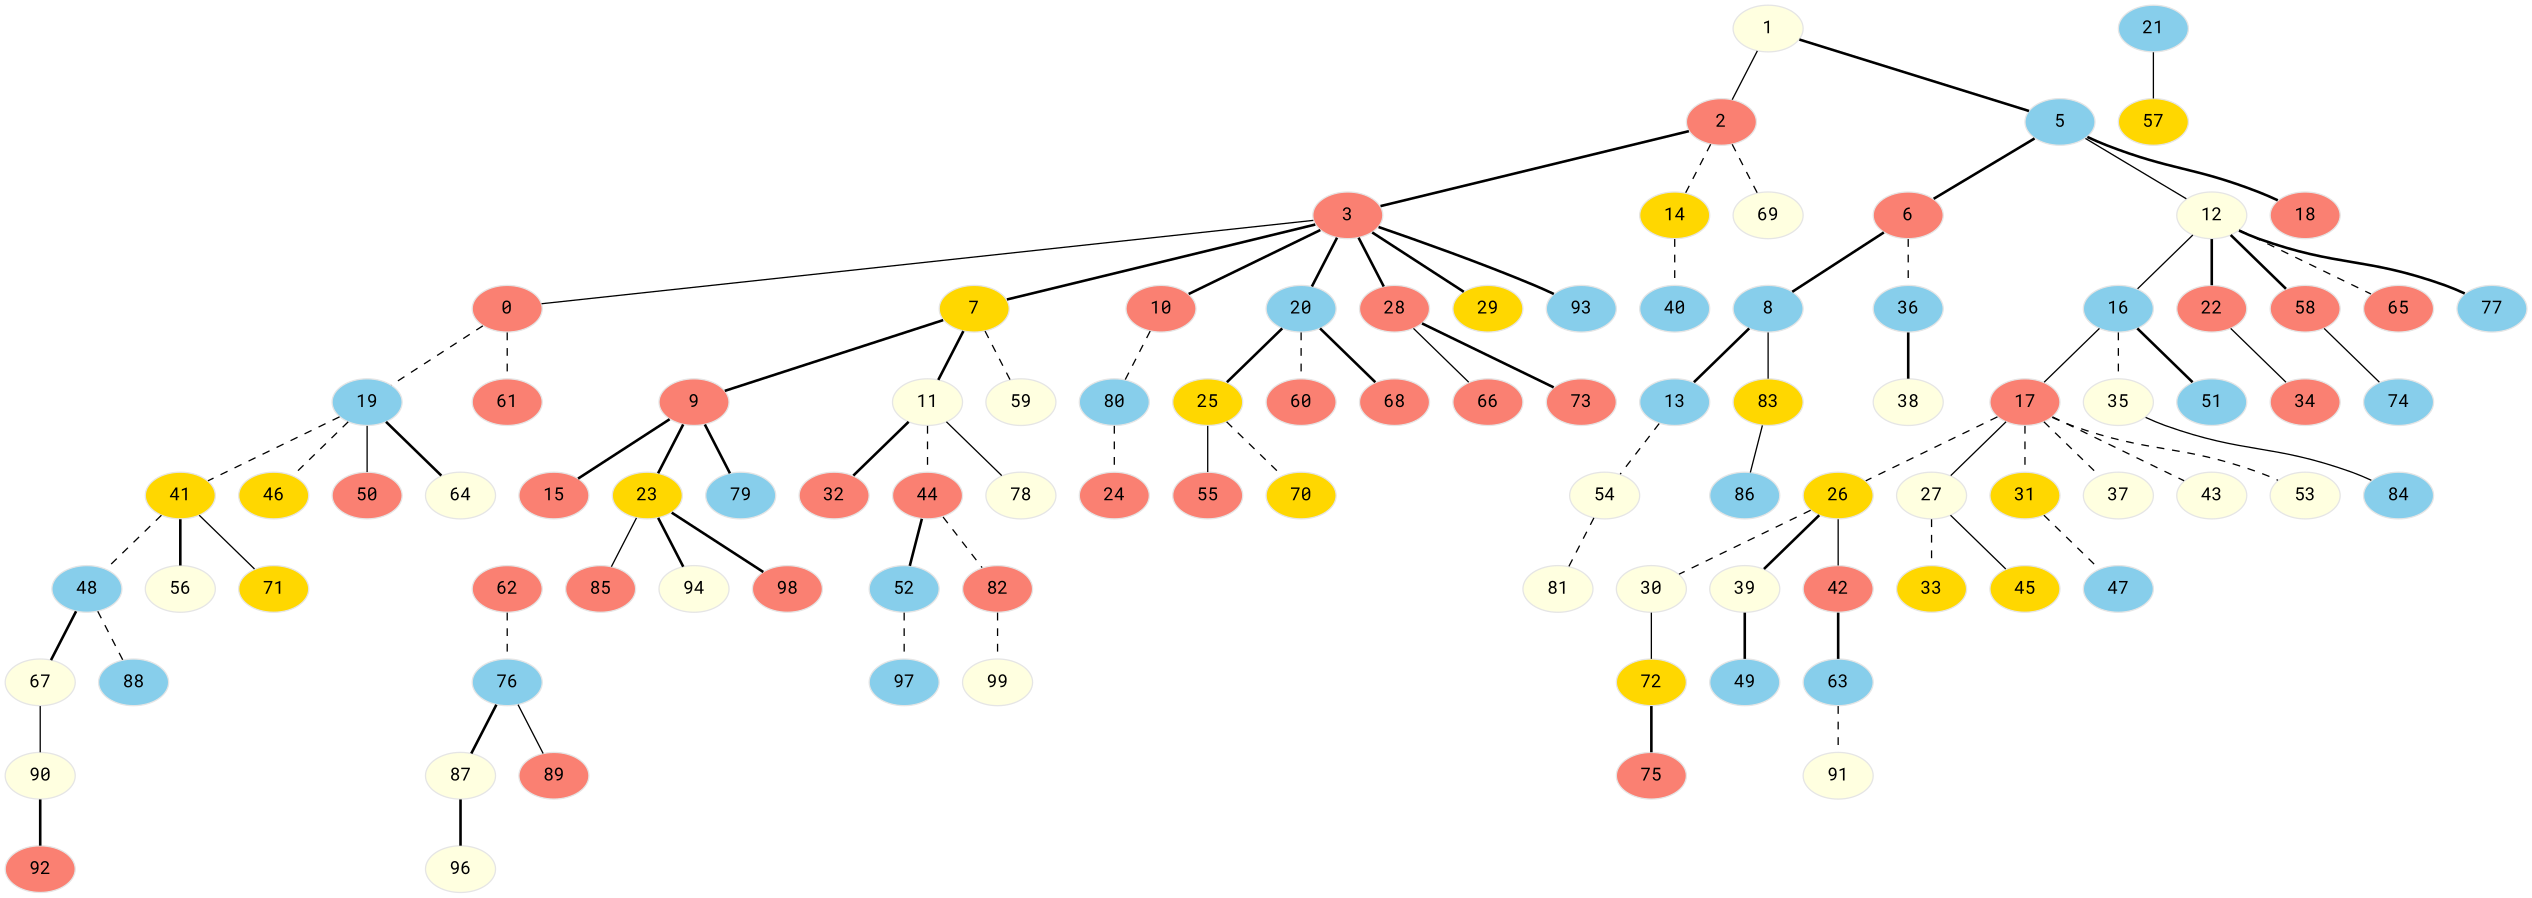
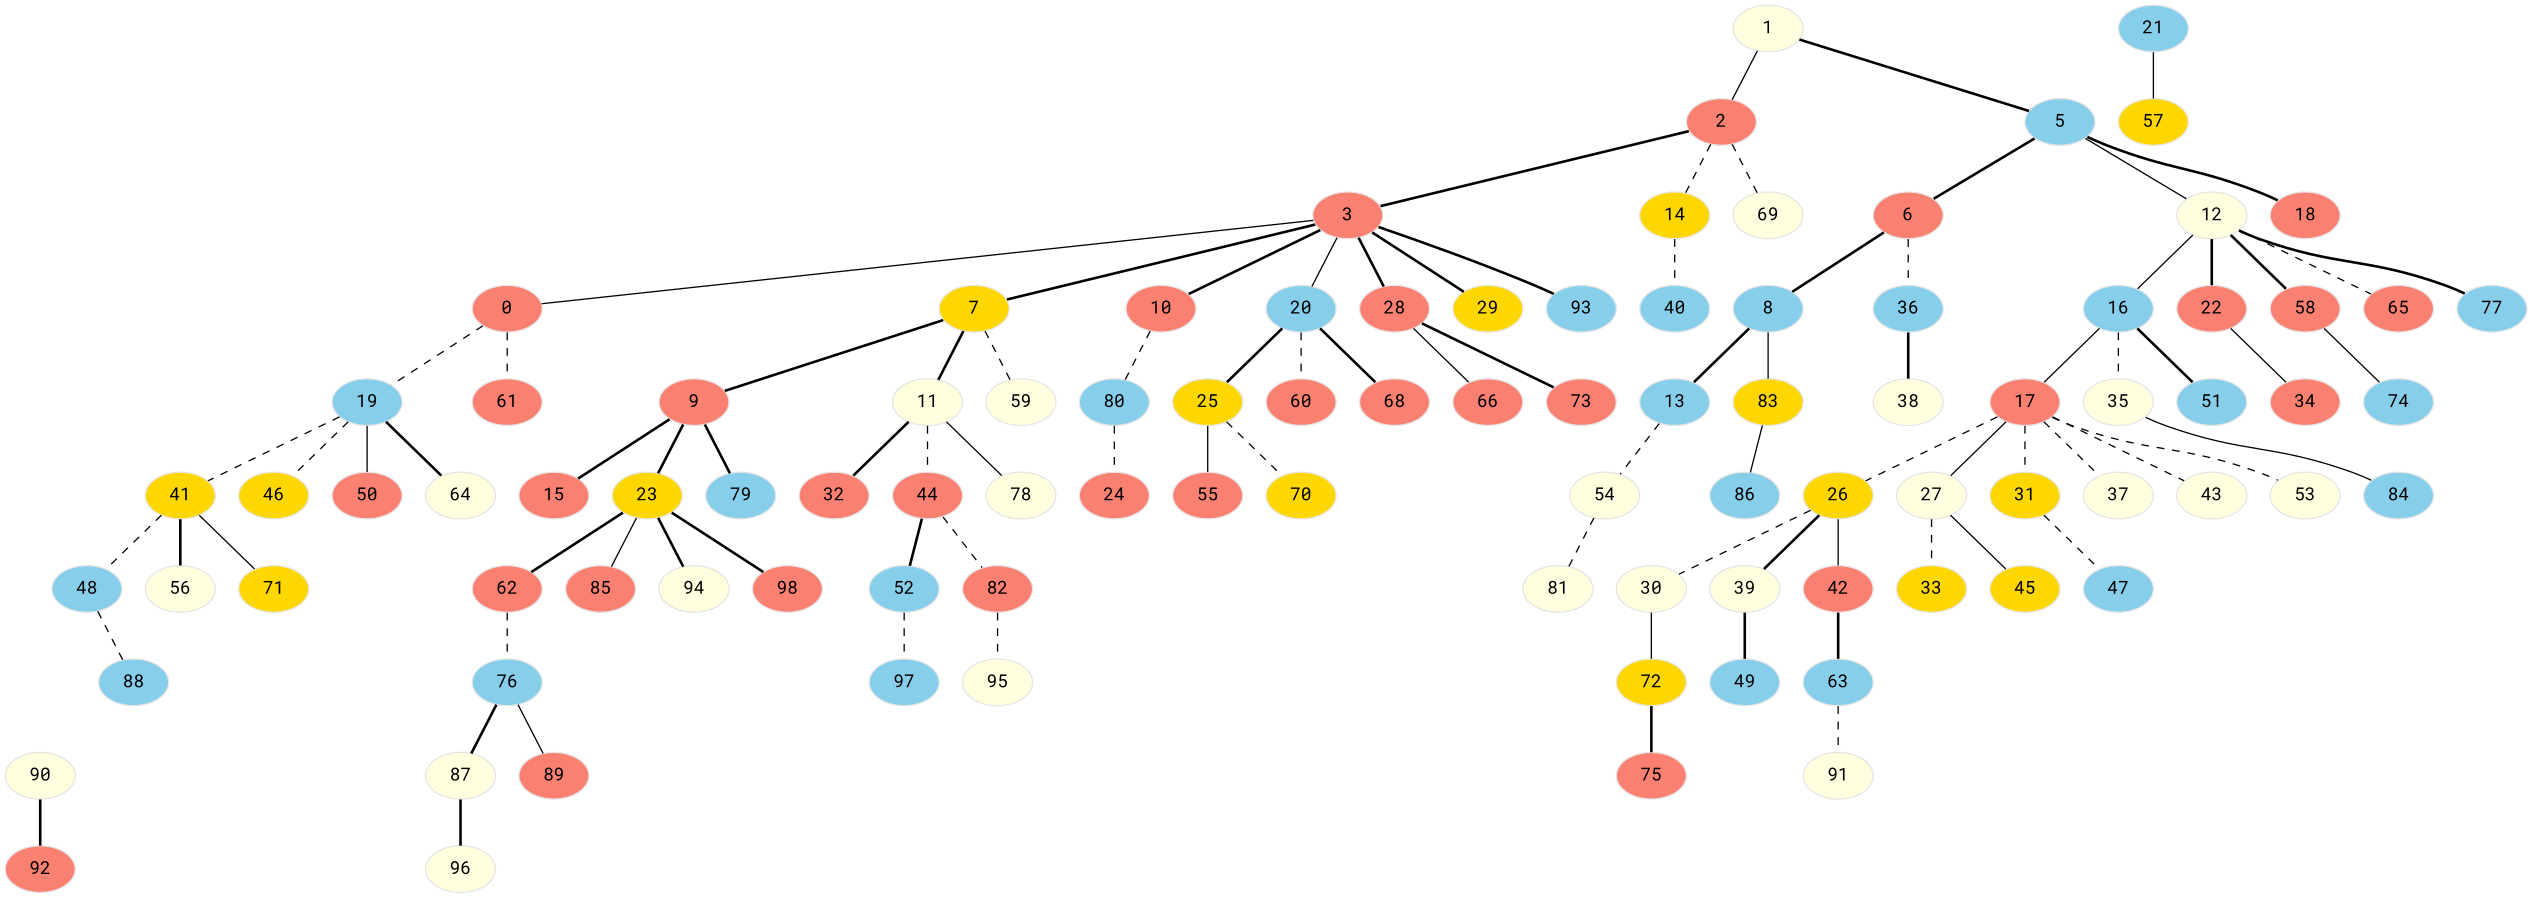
(1324, 262) -> (1324, 262)
none -> (577, 542)
(40, 682) -> none
(998, 682) -> (998, 682)
